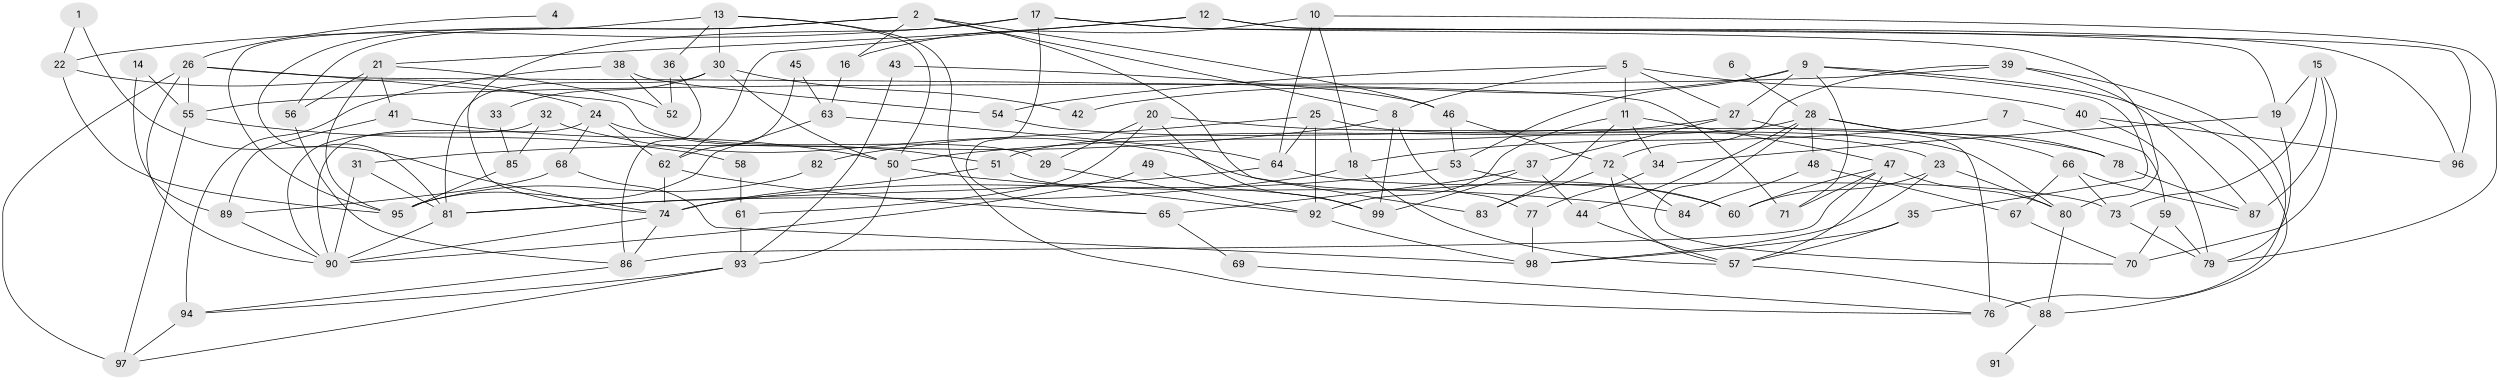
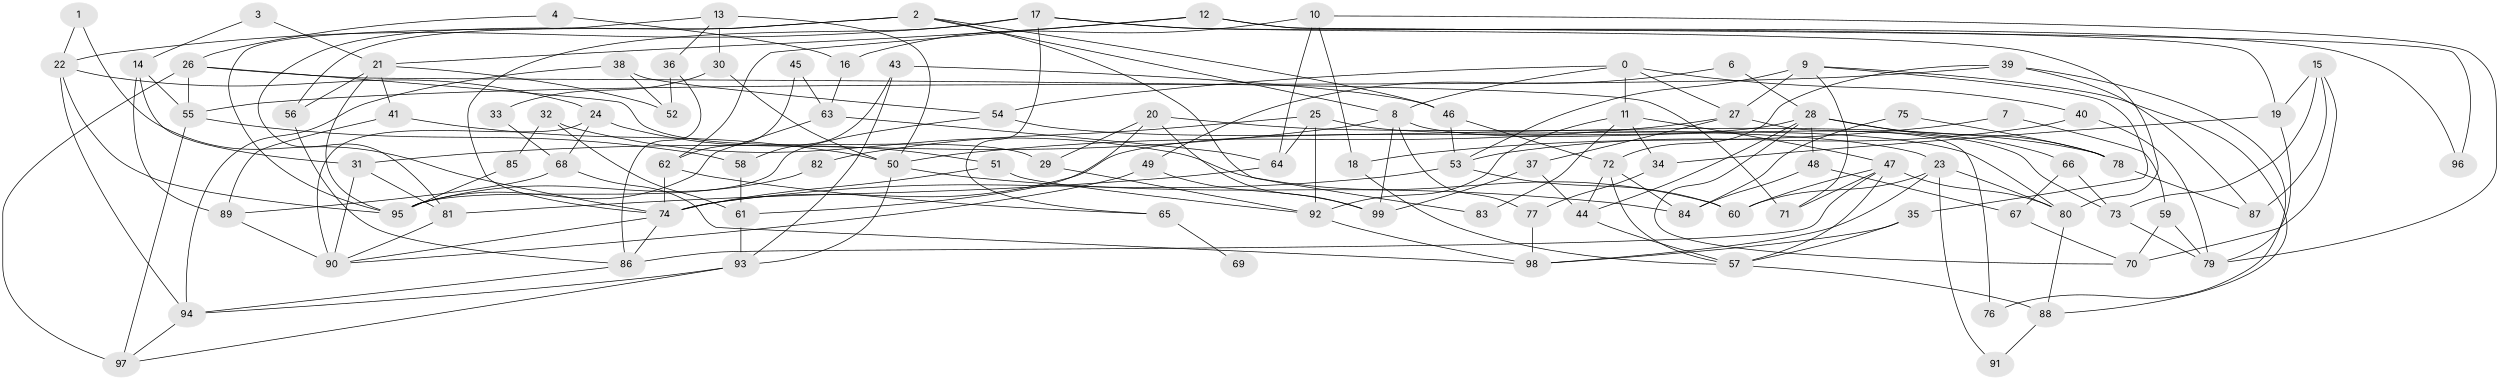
none -> (259, 15)
(869, 48) -> (703, 33)
(1625, 65) -> (1625, 65)
none -> (1432, 82)
(525, 85) -> none
(1078, 115) -> none
none -> (1903, 115)
(619, 132) -> none
none -> (843, 133)
(1401, 134) -> (1122, 153)
(343, 139) -> (637, 176)
(2270, 140) -> (1769, 140)
(505, 142) -> (533, 143)
none -> (274, 156)
none -> (773, 173)
(1719, 183) -> (1764, 132)
(1545, 189) -> (1593, 195)
(2156, 193) -> none
(1333, 196) -> none
none -> (105, 197)
(1055, 198) -> none
(175, 210) -> none
none -> (1948, 270)
(1286, 288) -> none
(1614, 290) -> none
